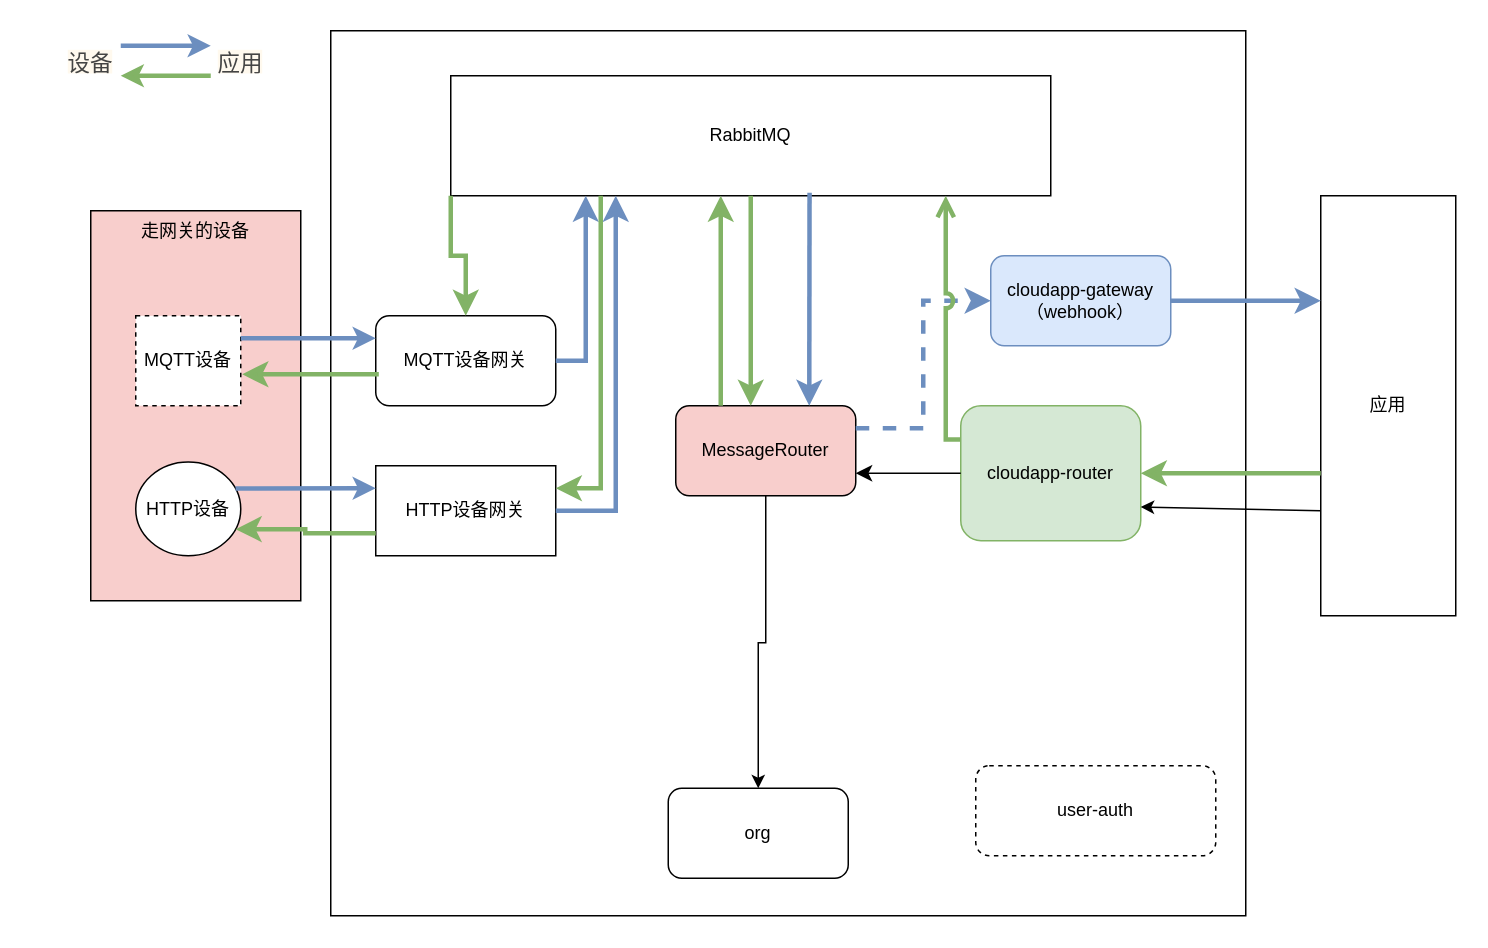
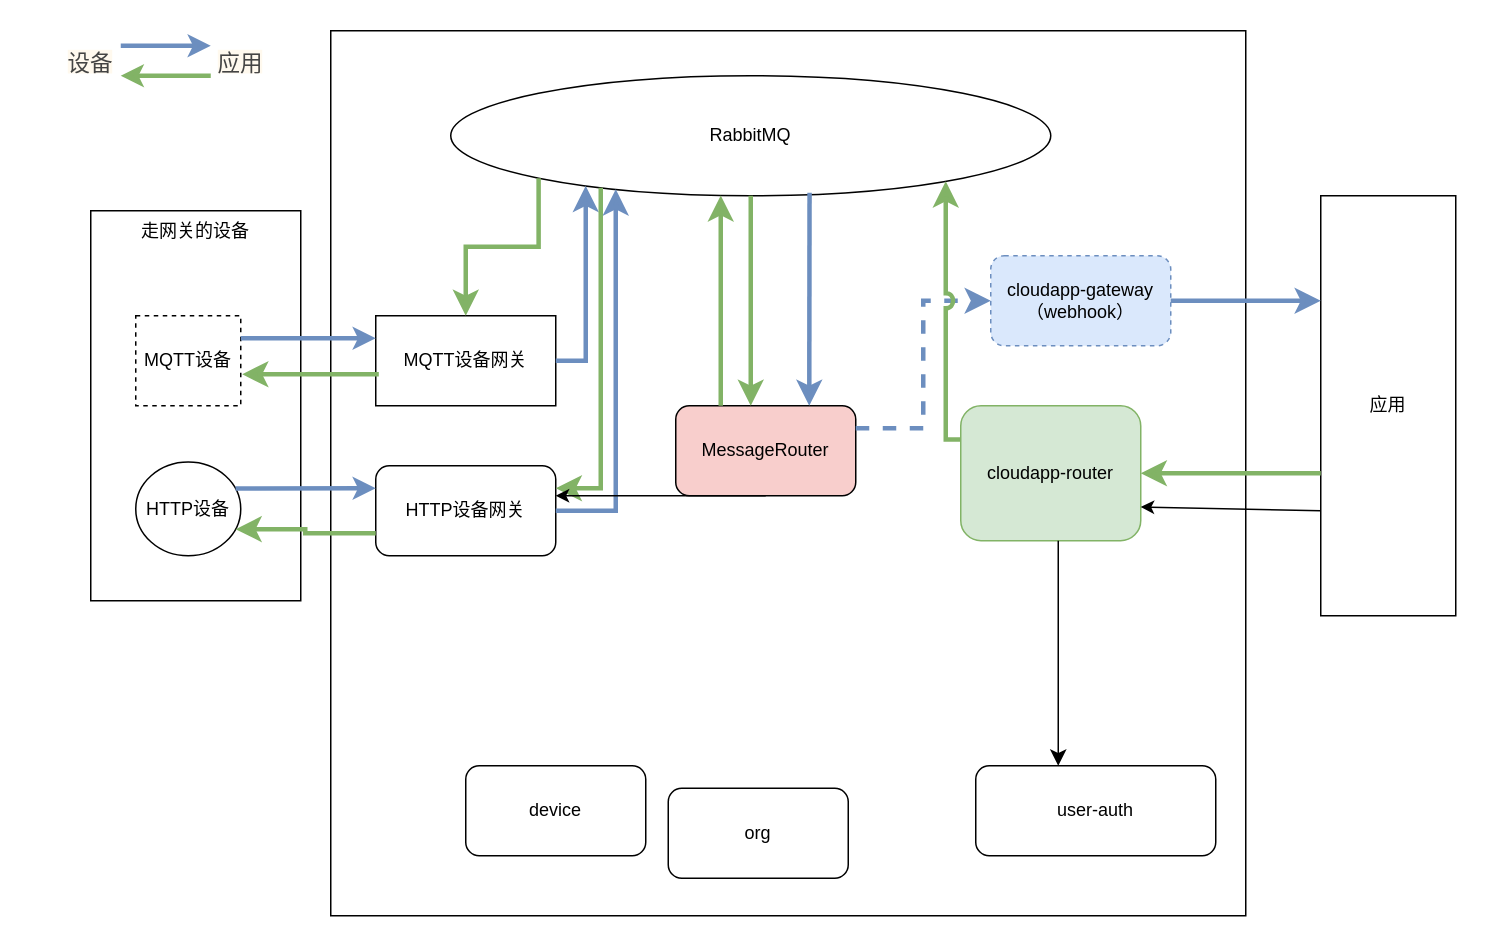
(751, 136) -> (751, 136)
(946, 209) -> (946, 206)
(196, 232) -> (196, 232)
(1081, 301) -> (1081, 301)
(466, 361) -> (466, 361)
(914, 473) -> (1058, 647)
(466, 511) -> (466, 511)
(766, 640) -> (627, 496)
none -> (556, 811)
(1096, 811) -> (1096, 811)
